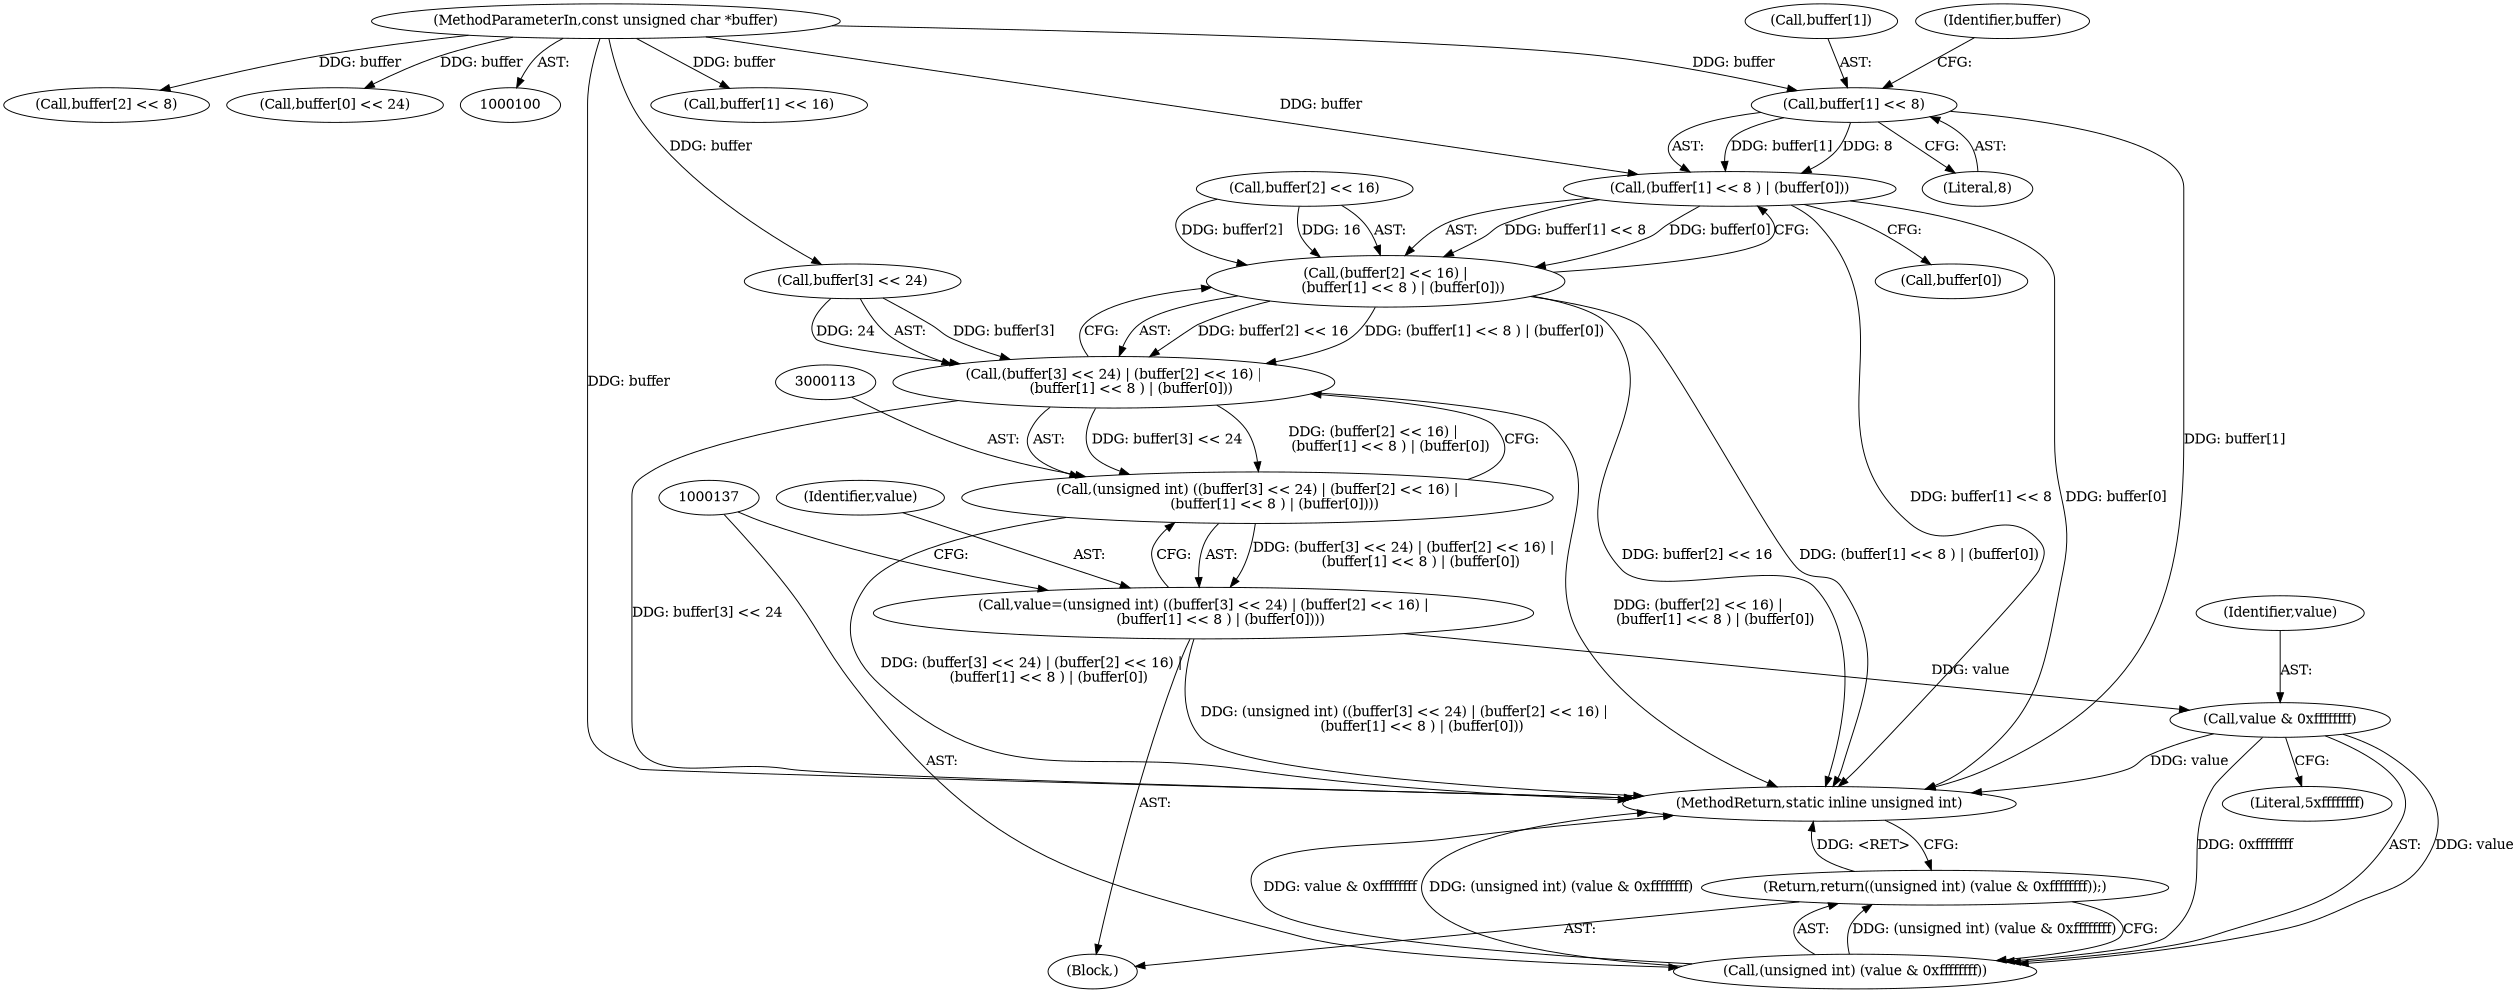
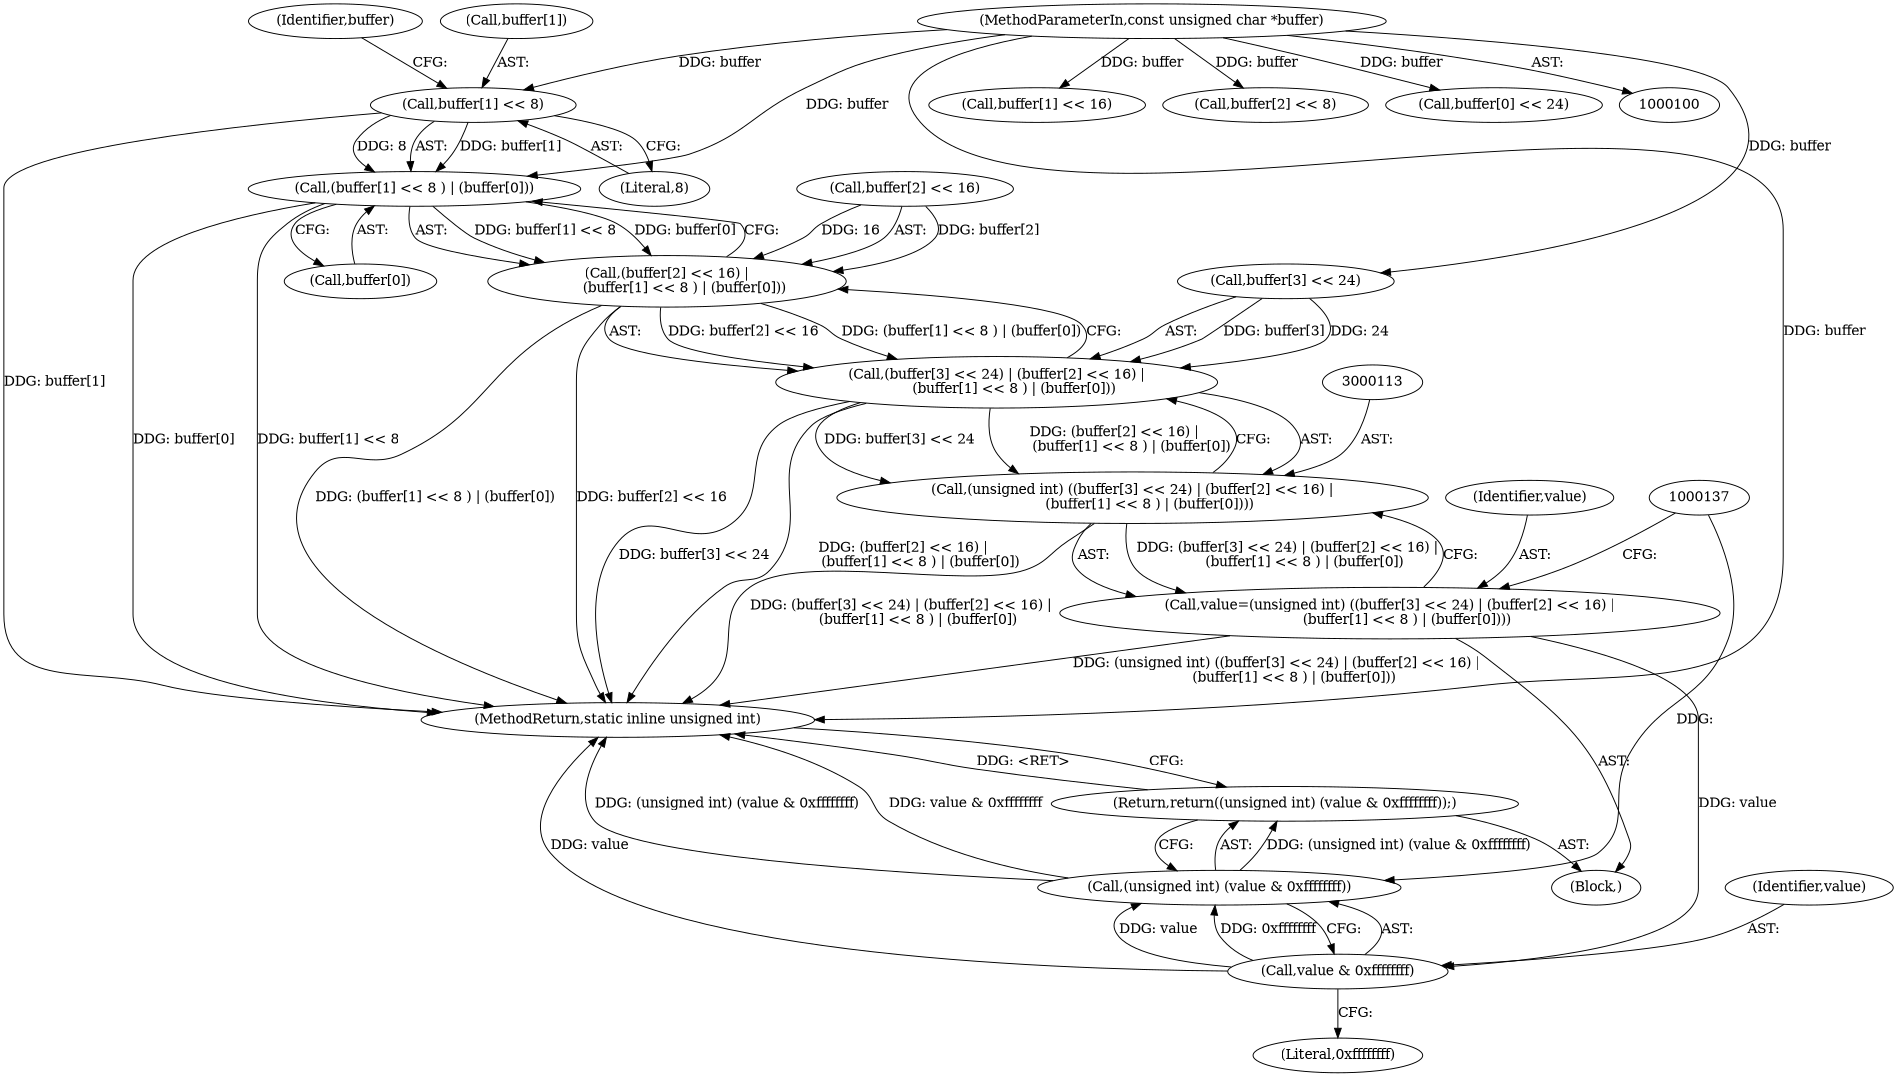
none -> (353, 236)
(944, 762) -> (1697, 720)
(2307, 804) -> (1338, 1055)
none -> (1313, 920)
